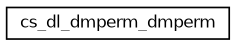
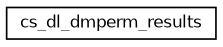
(118, 23) -> (111, 23)
